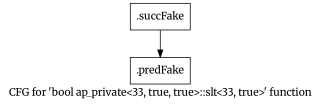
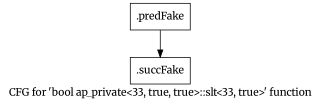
(160, 40) -> (160, 40)
